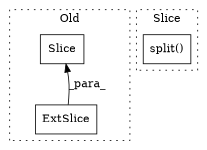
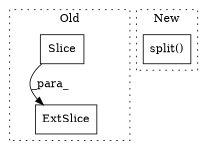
(167, 19) -> (167, 19)
(69, 88) -> (30, 81)
